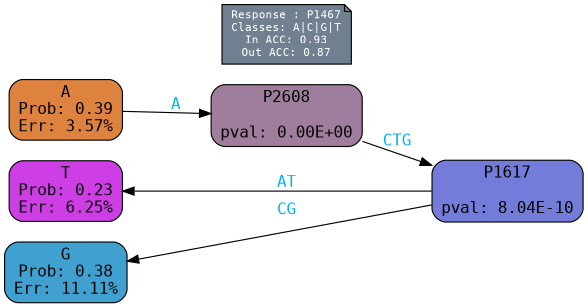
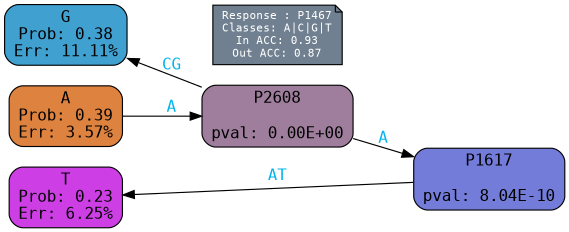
(397, 141) -> (383, 138)
(285, 232) -> (170, 75)
